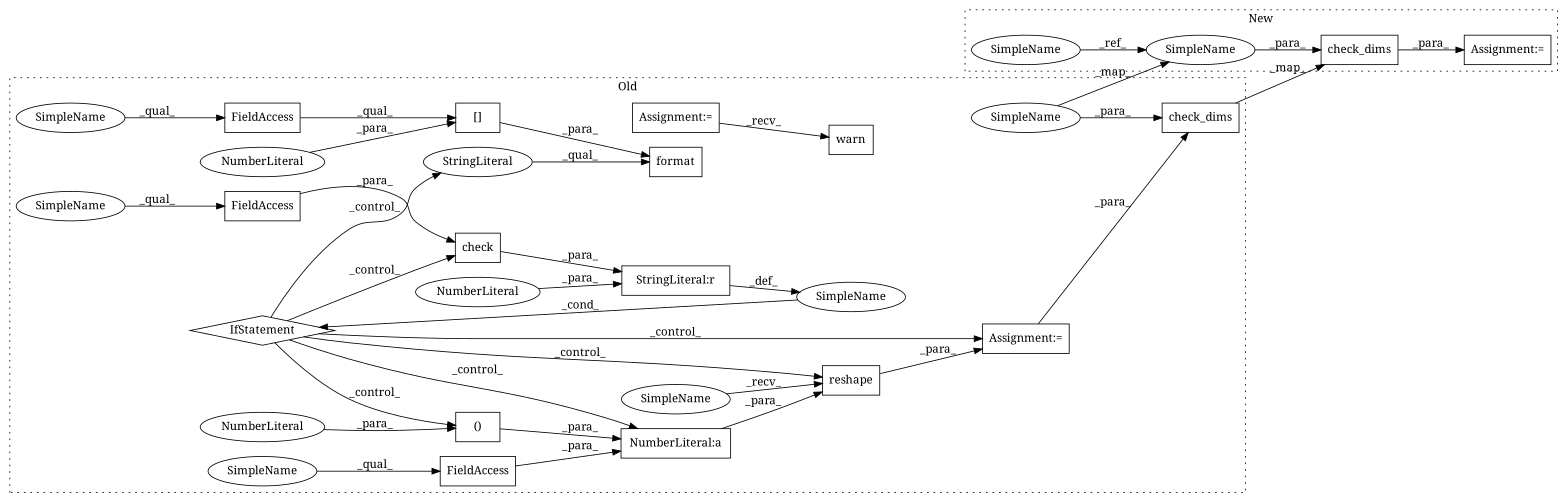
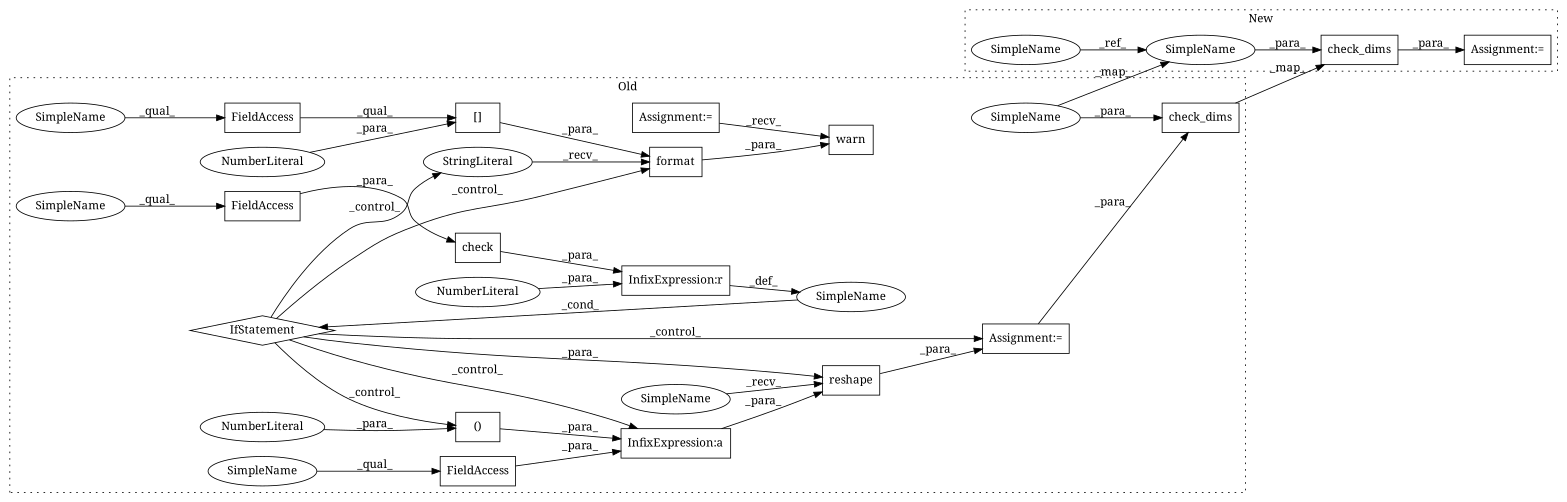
none -> (762, 154)
(581, 156) -> (581, 156)
(676, 281) -> (676, 281)
(367, 289) -> (446, 216)
(581, 353) -> (581, 353)
(676, 443) -> (676, 443)
